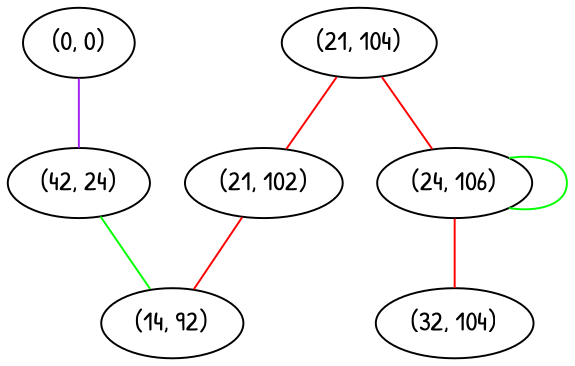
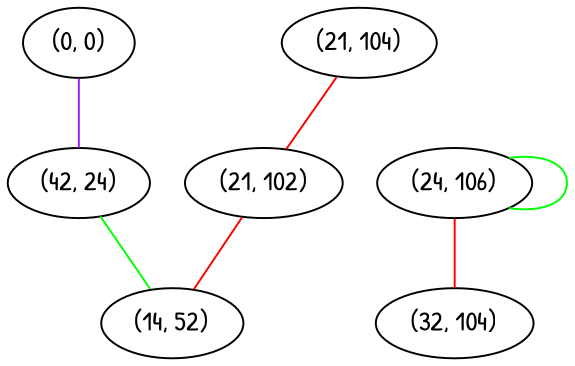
(407, 113) -> none
(172, 323) -> (172, 323)
